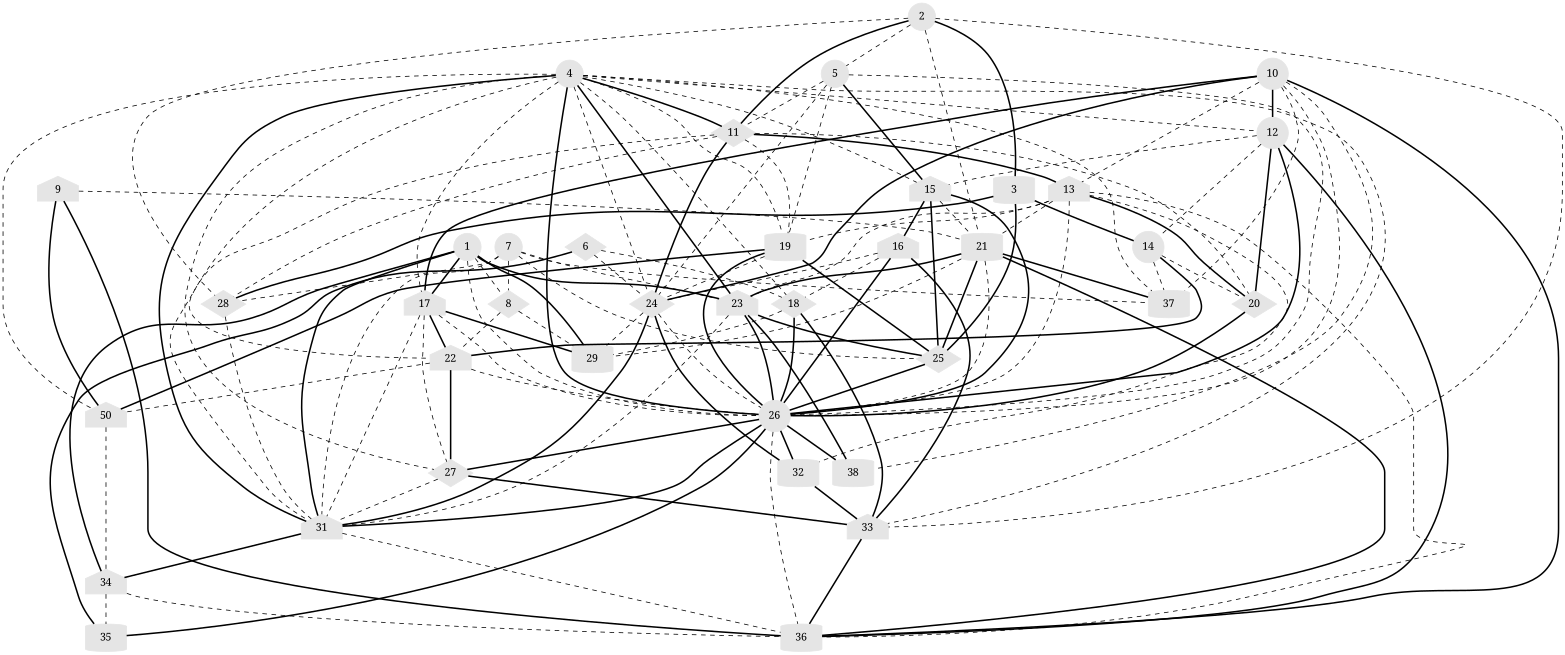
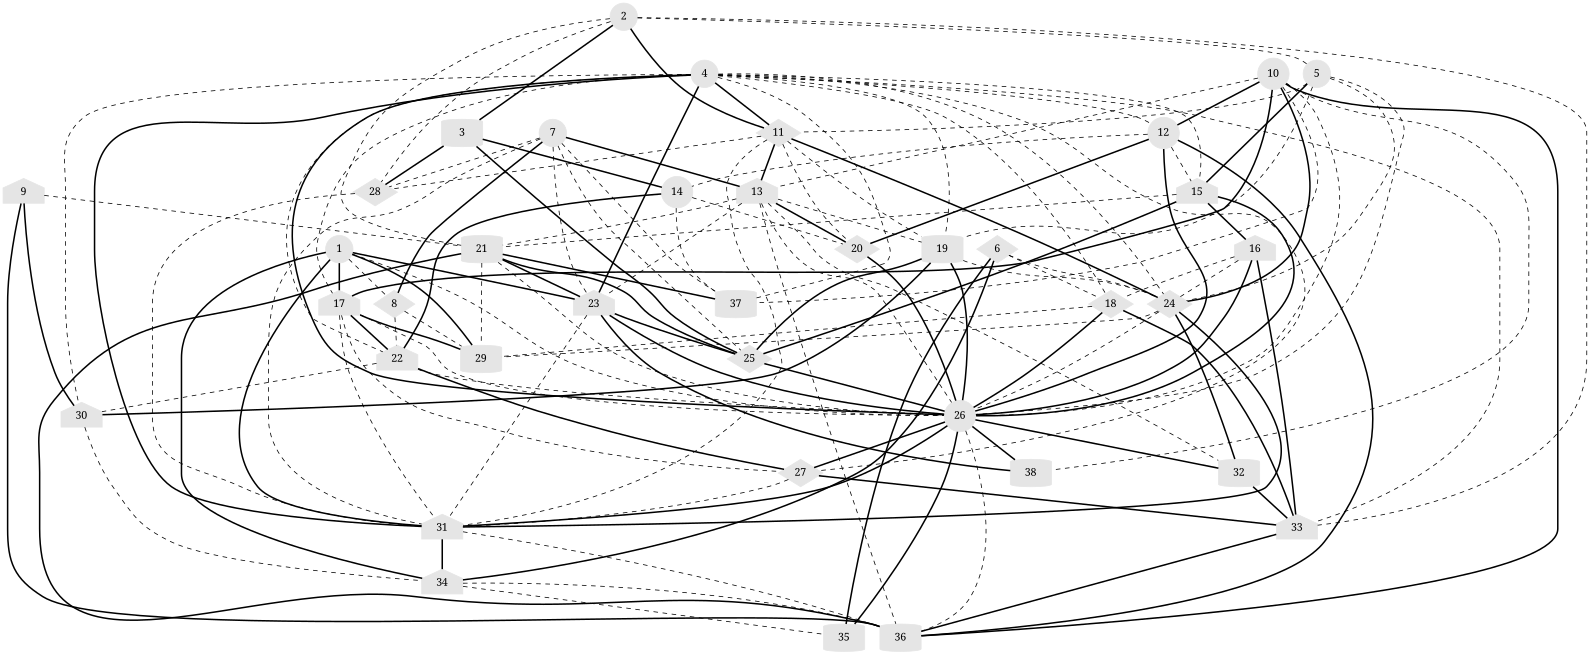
none -> (653, 162)
(509, 280) -> (460, 208)
(106, 416) -> (82, 416)
none -> (787, 504)
